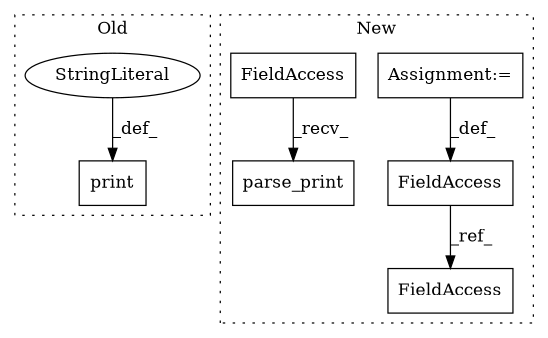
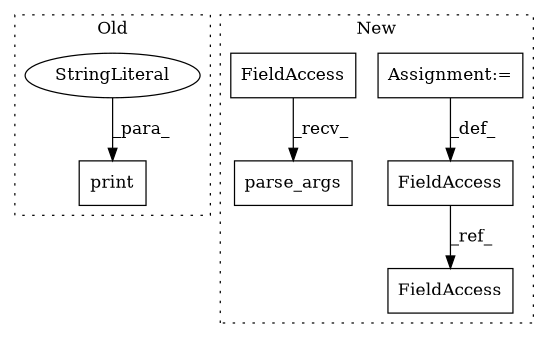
(136, 129) -> (141, 129)
(293, 183) -> (293, 183)
